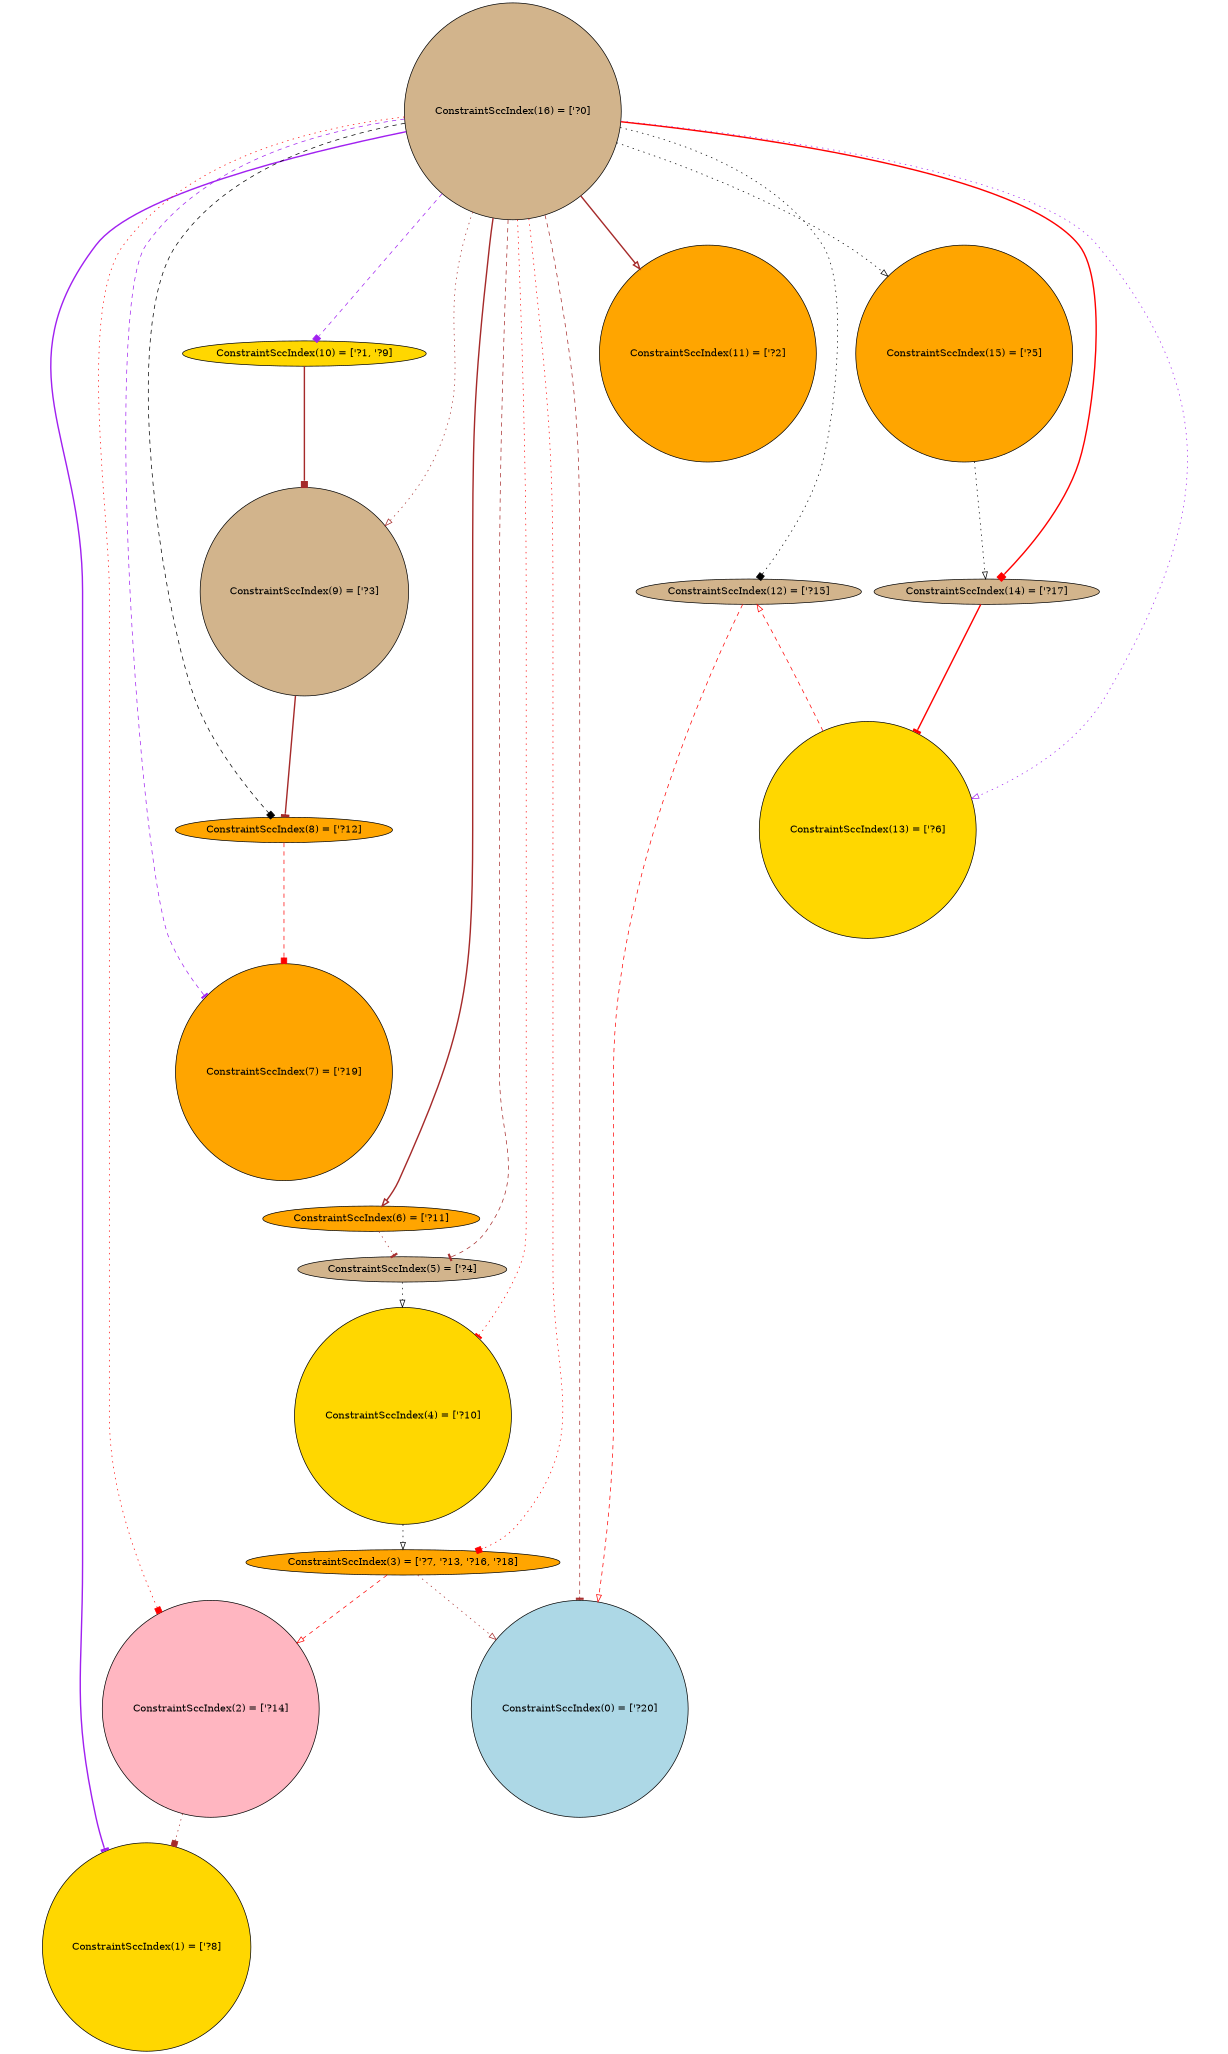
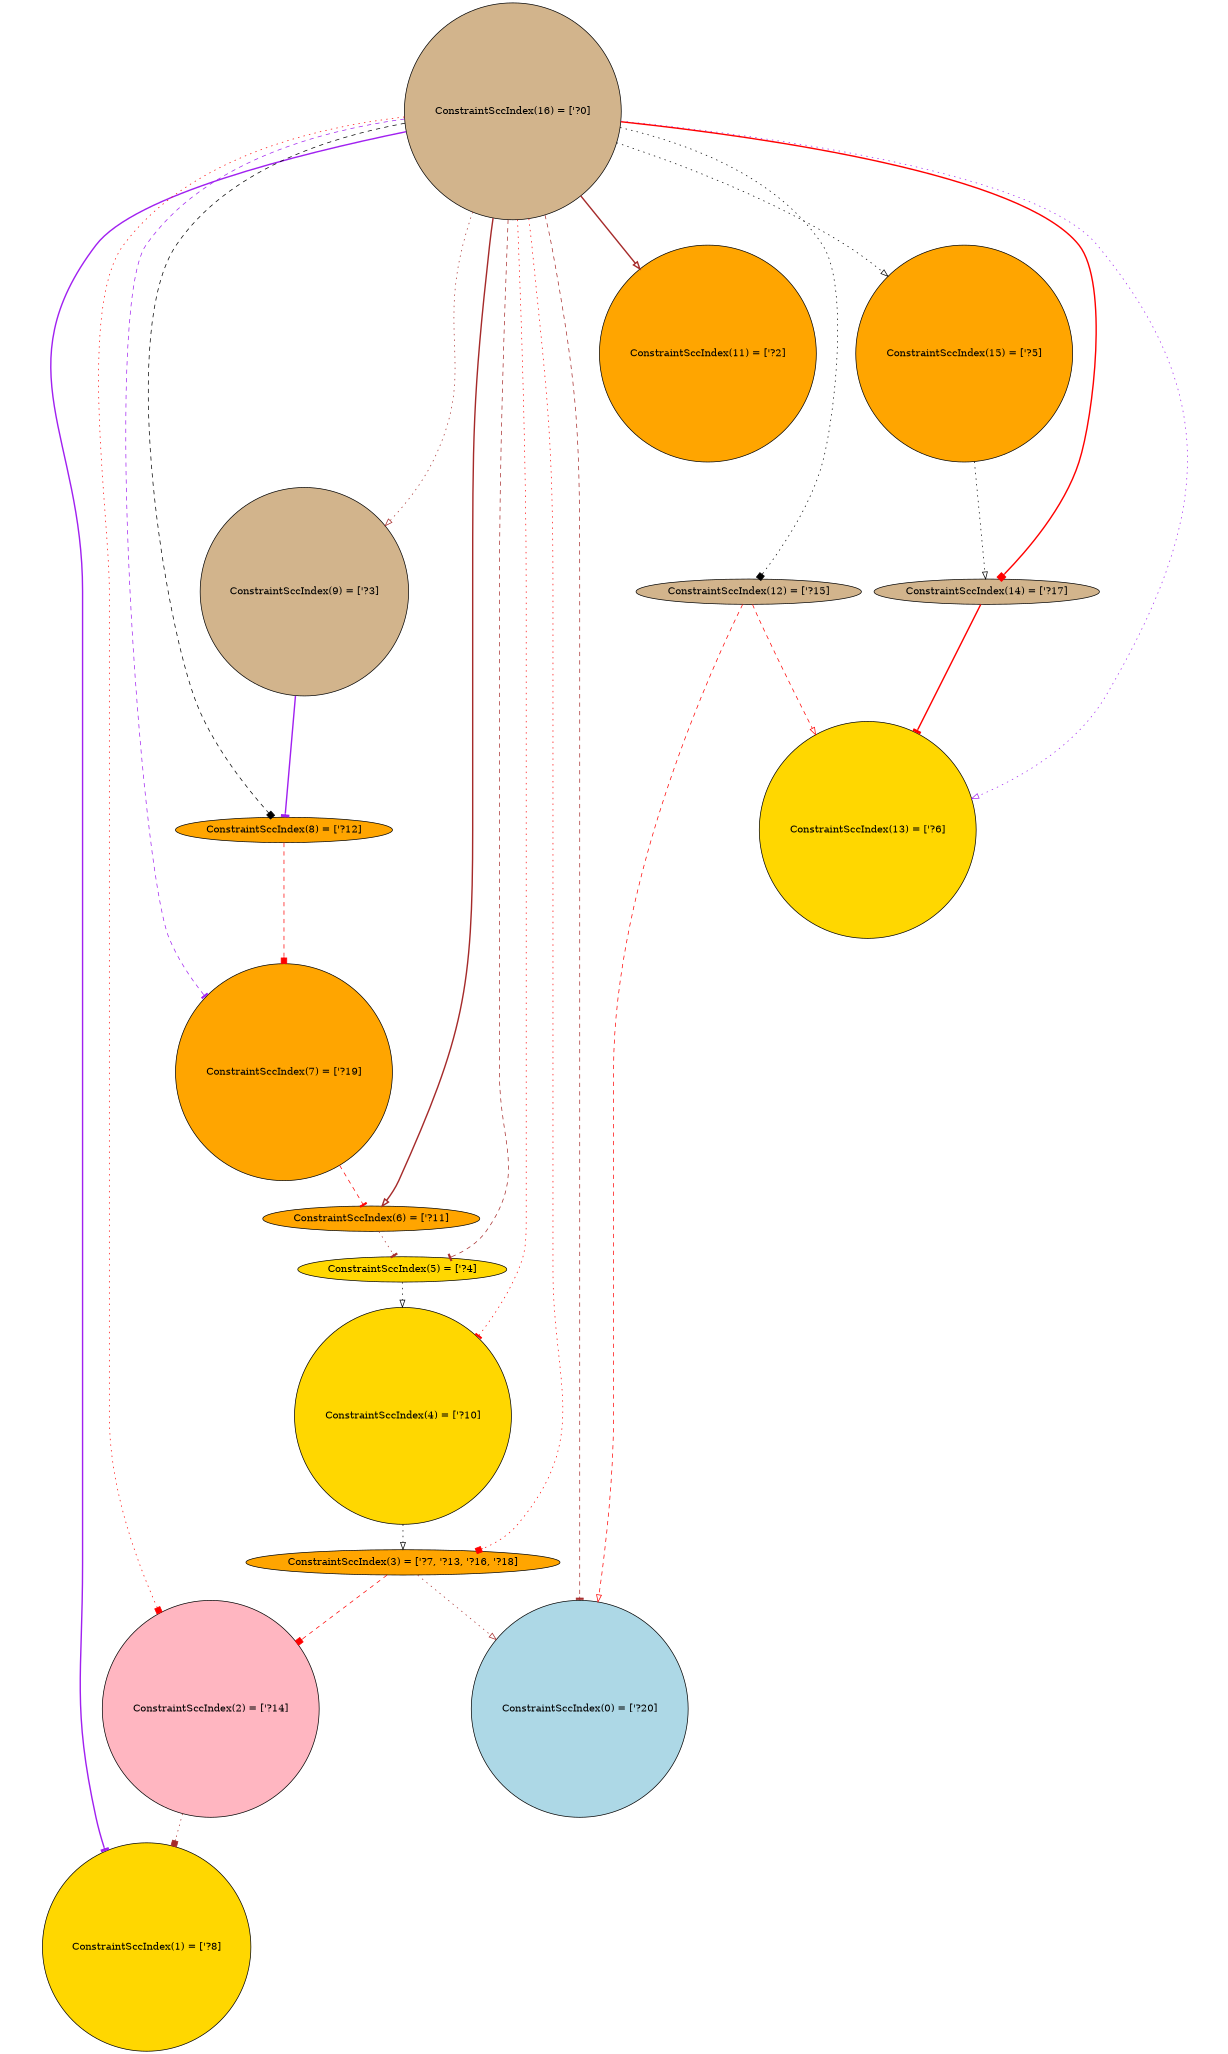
(304, 354) -> none
(792, 671) -> (782, 667)
(290, 755) -> (290, 755)
none -> (351, 1184)
(402, 1269) -> (402, 1269)
(345, 1607) -> (345, 1607)
